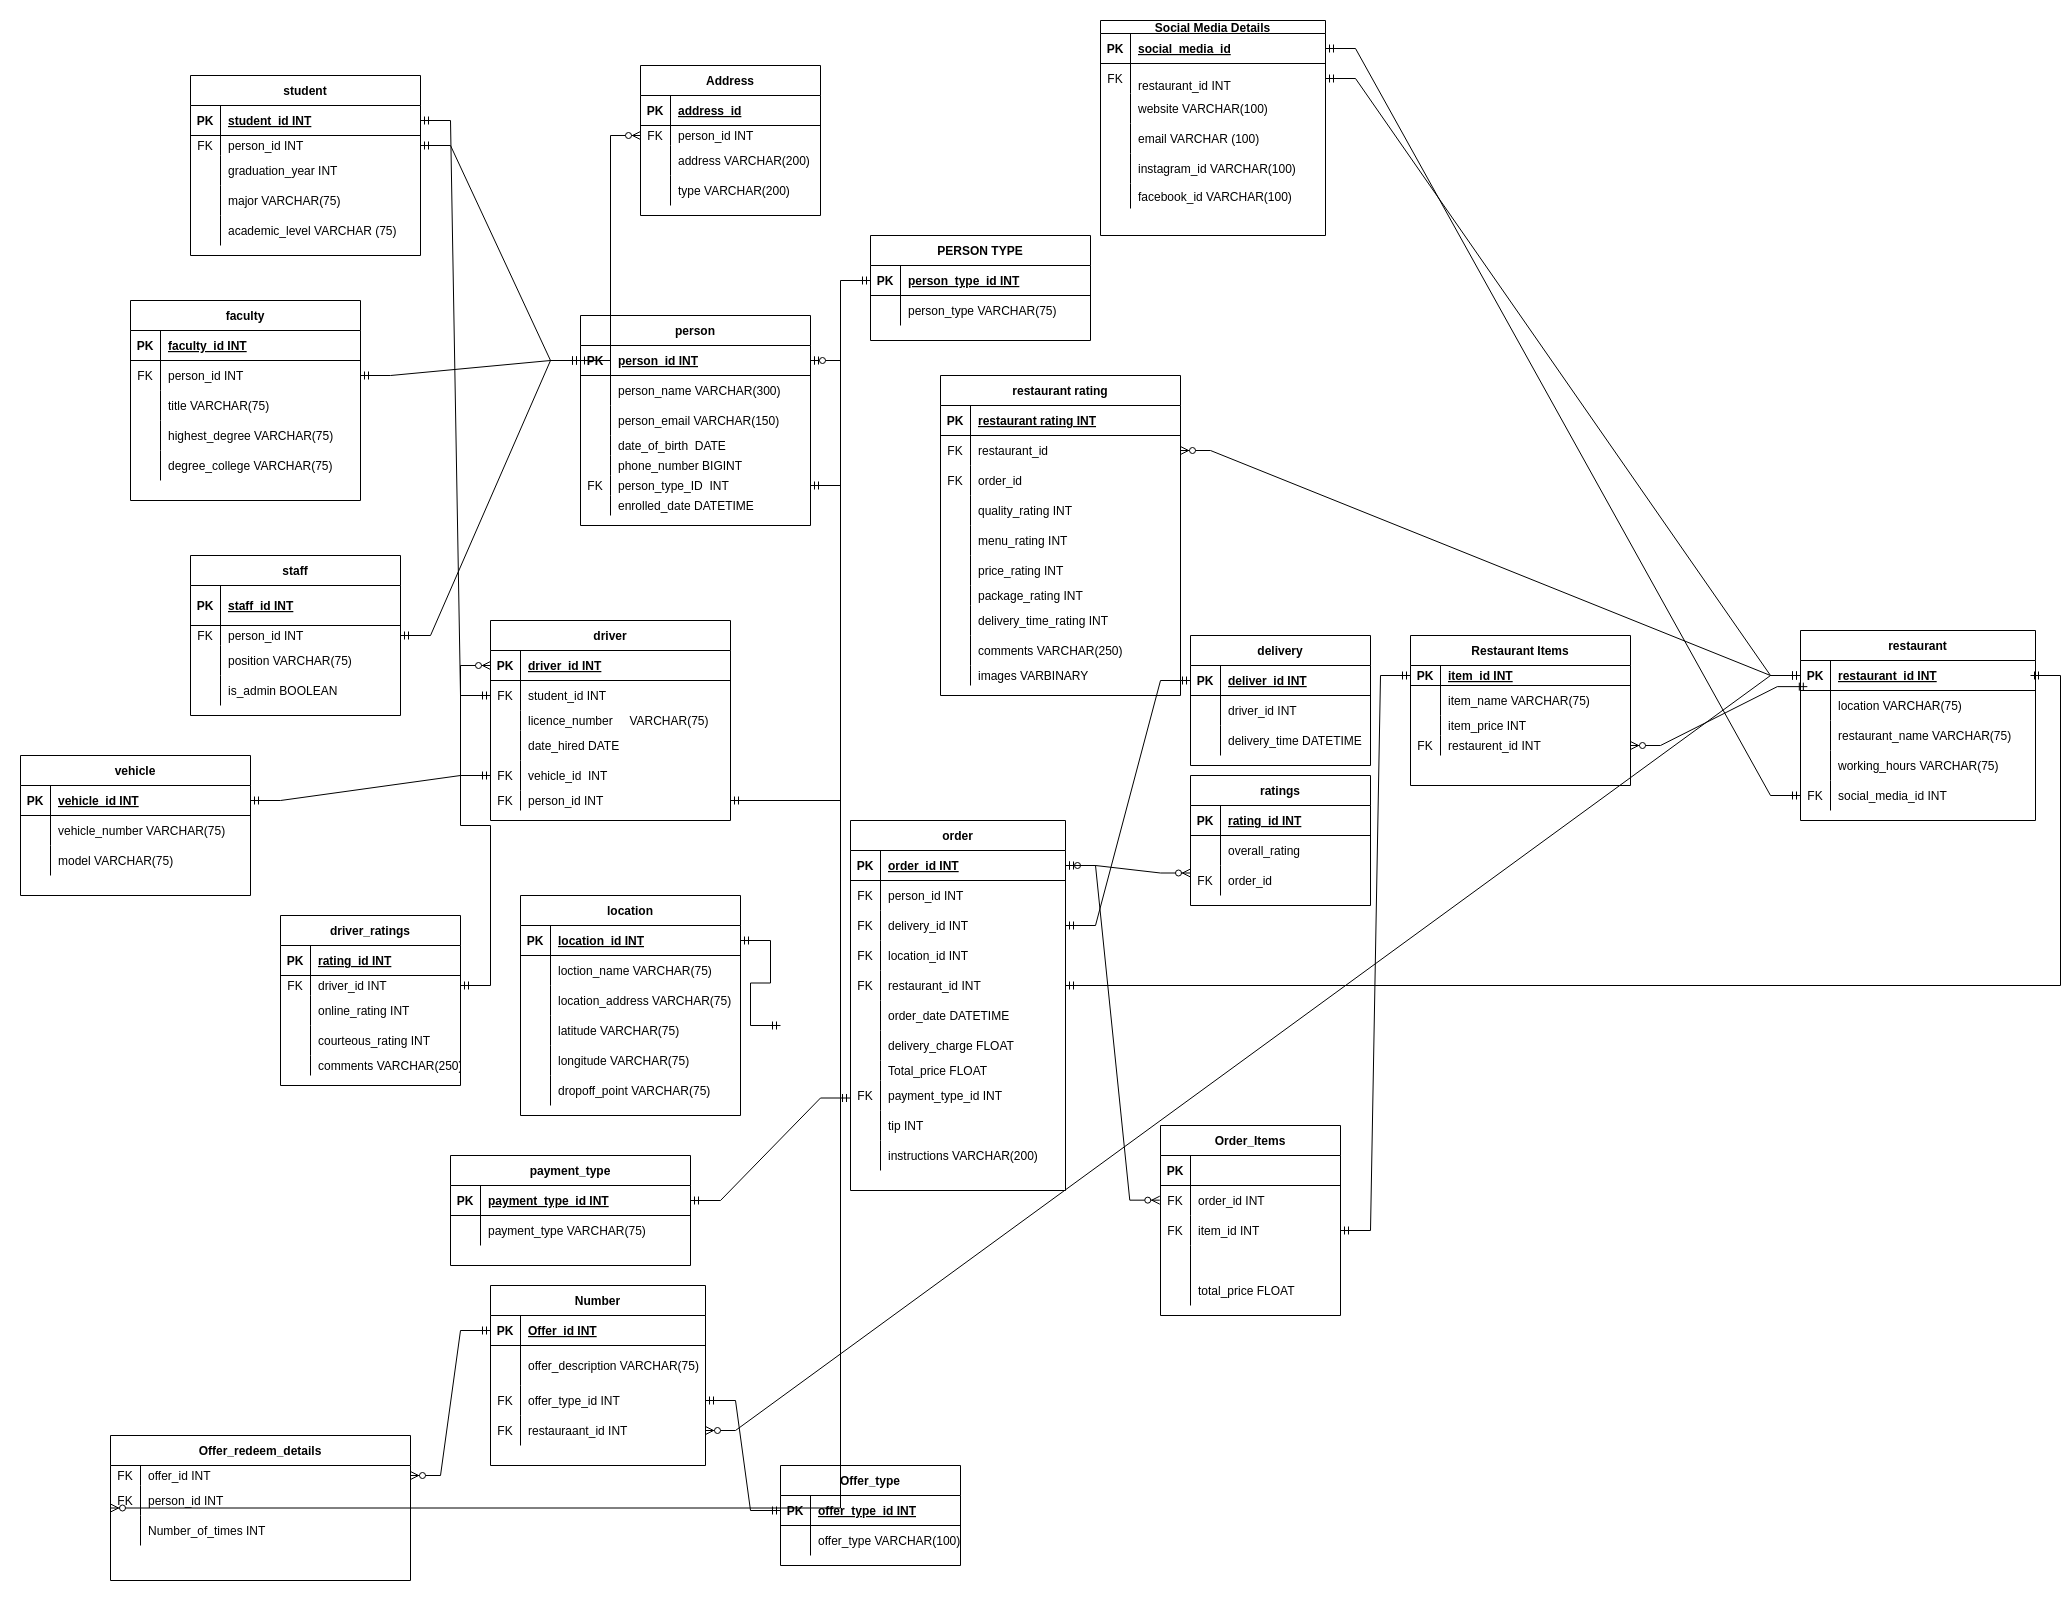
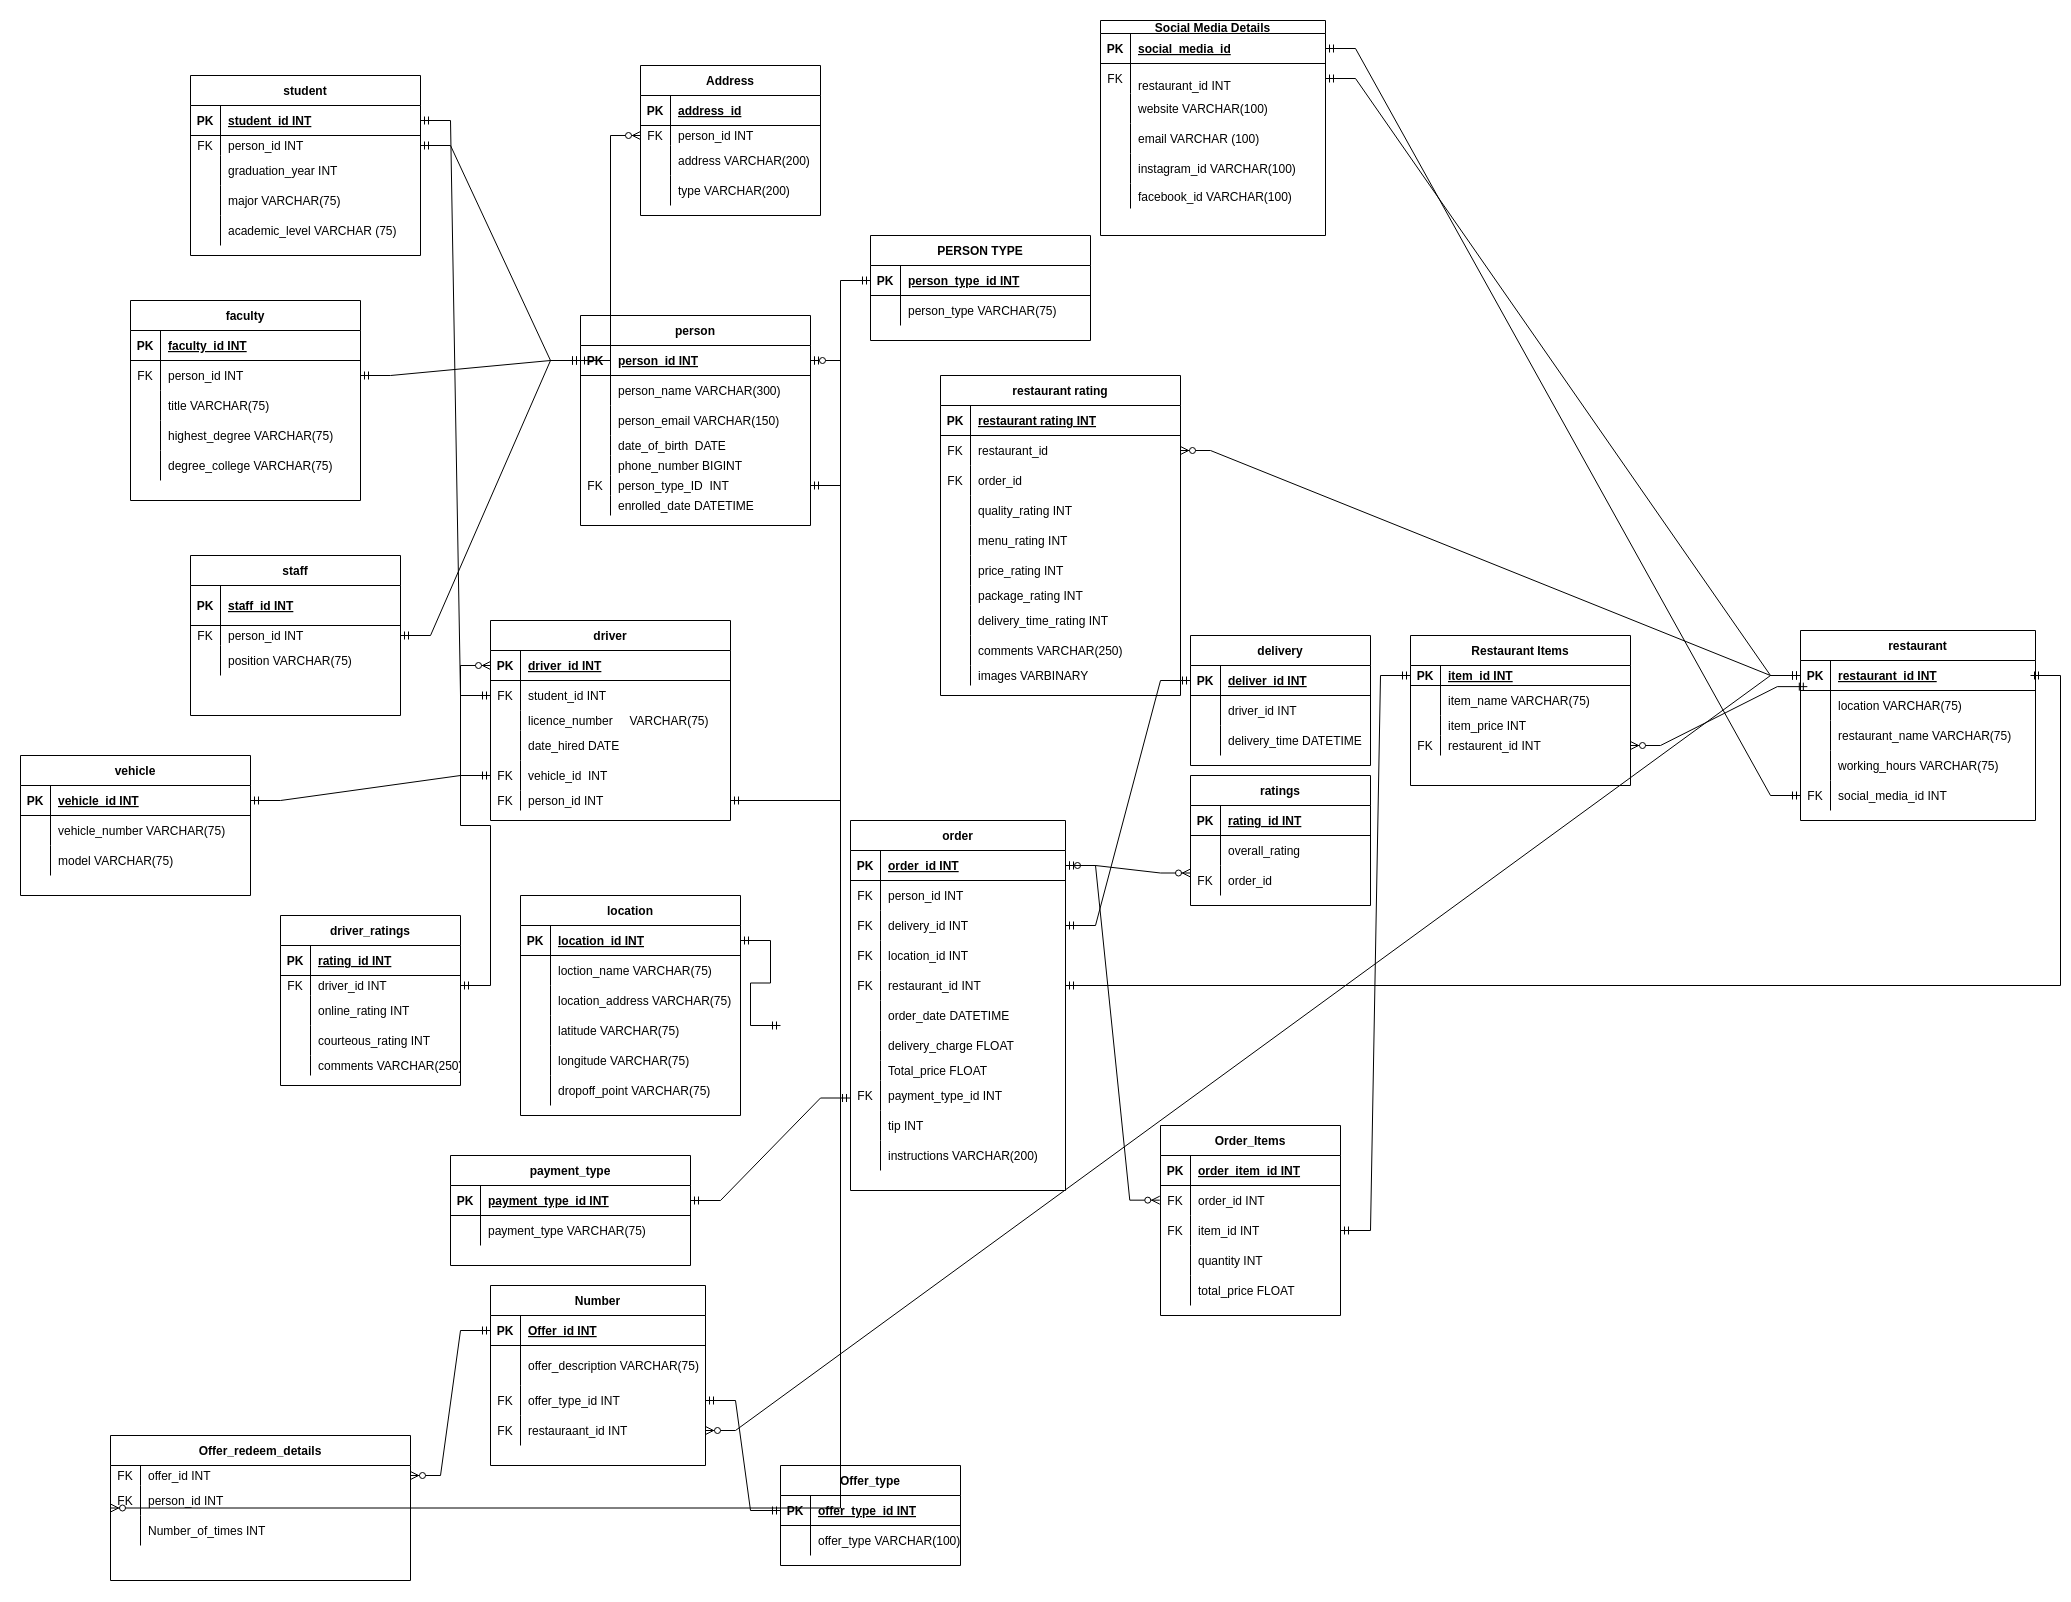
(311, 691) -> none
none -> (1266, 1171)
none -> (1266, 1261)
